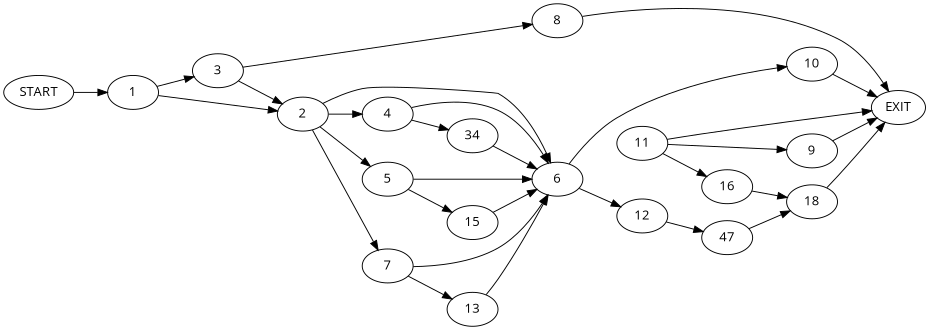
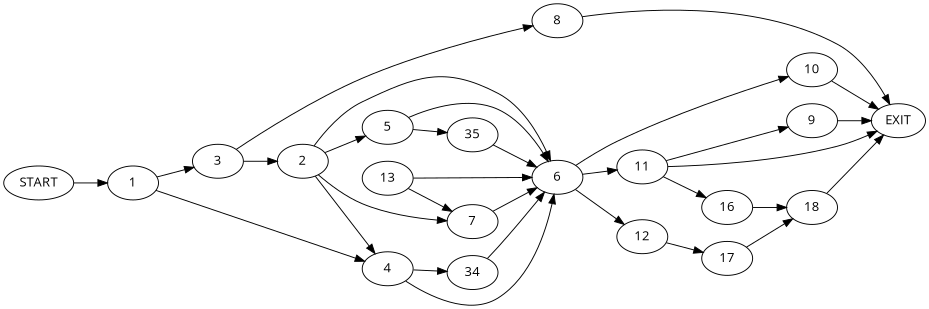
(213, 103) -> (256, 224)
none -> (595, 173)
(473, 223) -> (473, 135)
(727, 238) -> (727, 258)
(426, 285) -> (426, 198)
